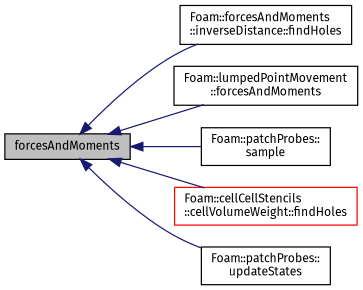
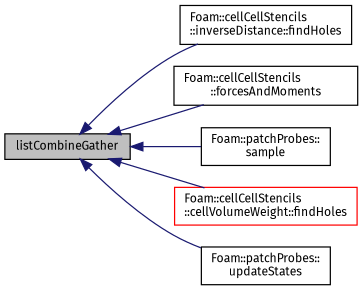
(266, 25) -> (266, 25)
(266, 86) -> (266, 86)
(68, 147) -> (68, 147)
